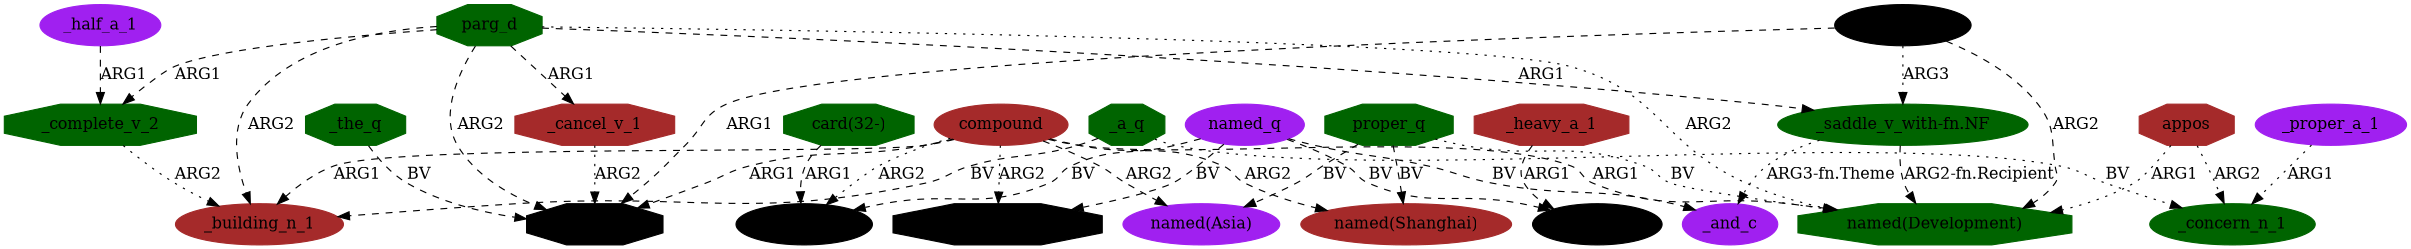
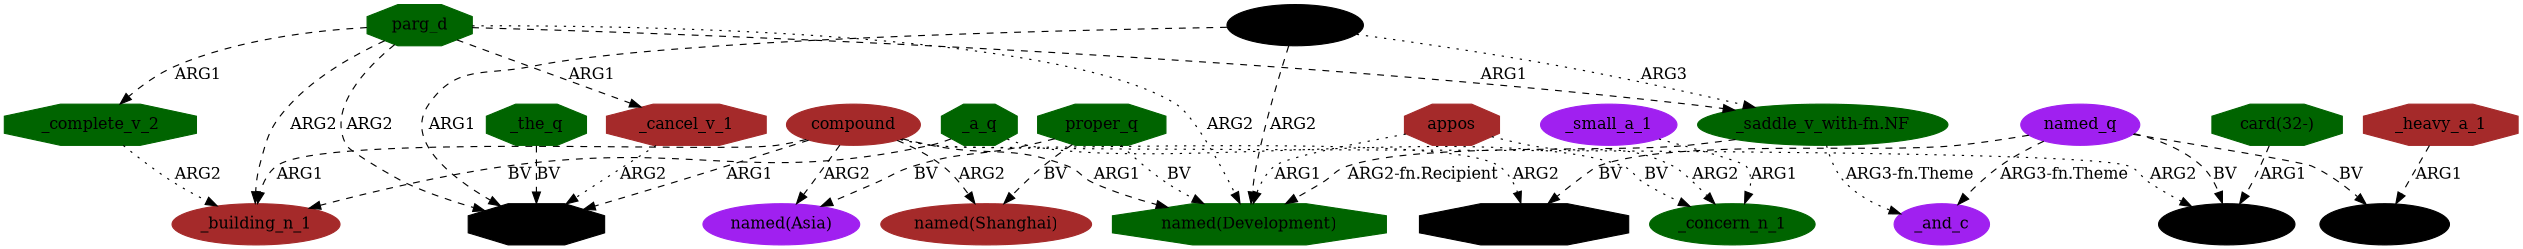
(100, 25) -> none
(2331, 125) -> (1609, 125)
(1504, 175) -> (2064, 175)
